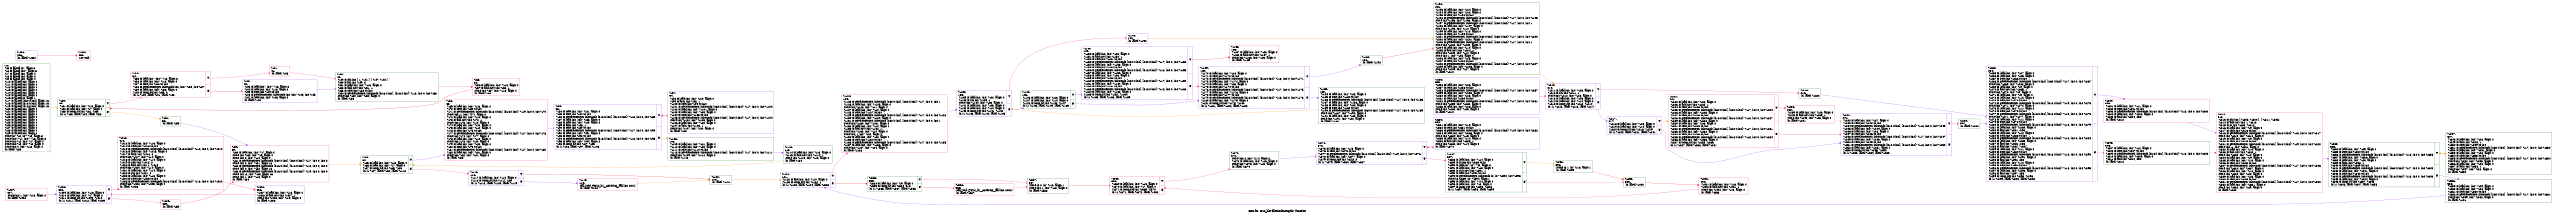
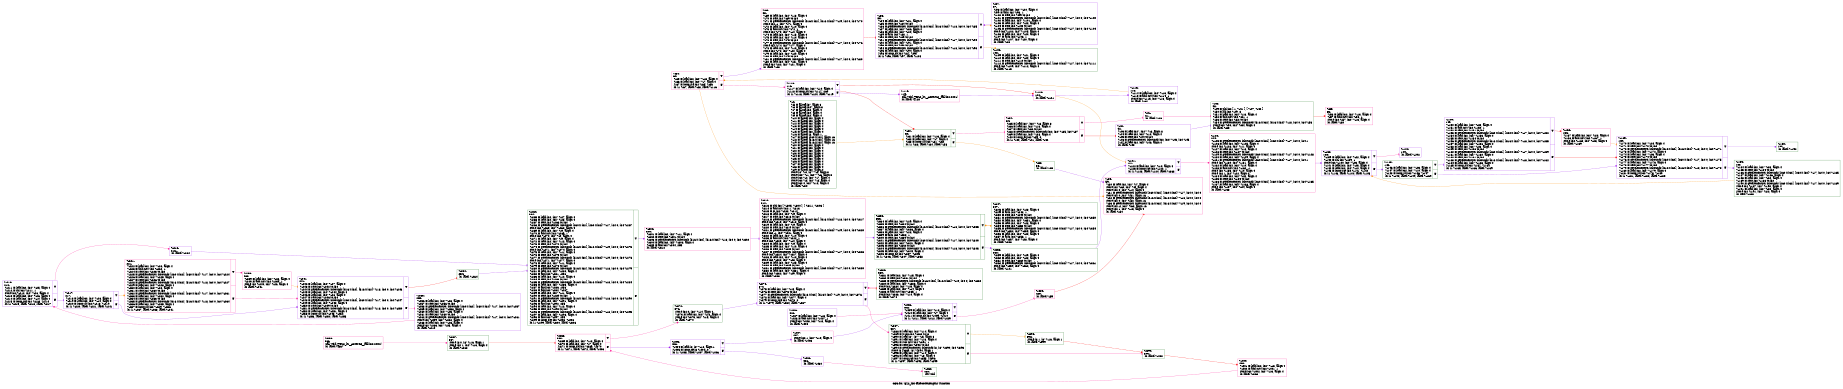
(1486, 39) -> none
(84, 56) -> (930, 372)
(1810, 93) -> (180, 251)
(294, 110) -> (878, 106)
(1329, 122) -> (1745, 195)
(2042, 124) -> (583, 268)
(550, 128) -> (869, 38)
(1486, 134) -> (930, 284)
none -> (1613, 144)
(778, 152) -> (1091, 95)
(2157, 153) -> none
(808, 154) -> (1153, 95)
(171, 163) -> none
(344, 164) -> (870, 196)
(387, 165) -> (698, 81)
(721, 180) -> (1044, 96)
(673, 182) -> (996, 96)
(895, 184) -> none
none -> (411, 308)
none -> (698, 347)
